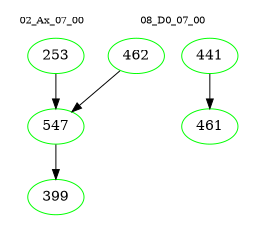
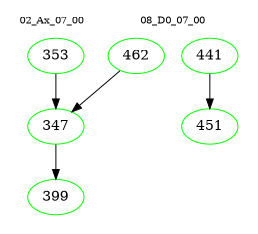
(56, 56) -> (56, 56)
(56, 126) -> (56, 126)
(210, 126) -> (210, 126)
